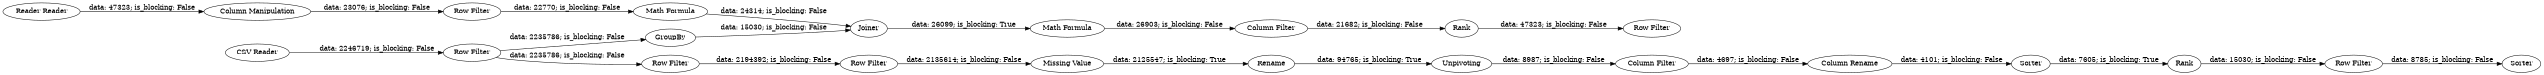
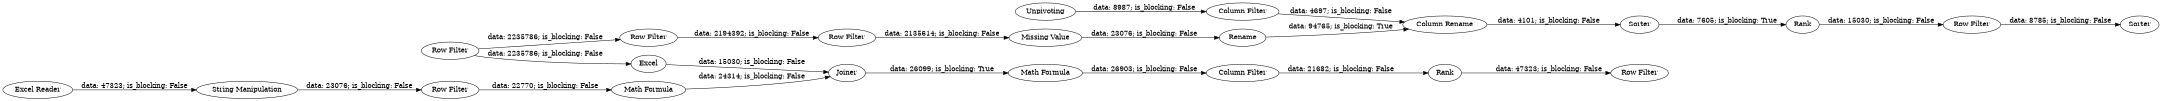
(42, 12) -> (38, 90)
(257, 12) -> (247, 90)
(670, 38) -> (649, 64)
(257, 53) -> none
(1170, 60) -> (1144, 34)
(1360, 64) -> (1335, 34)
